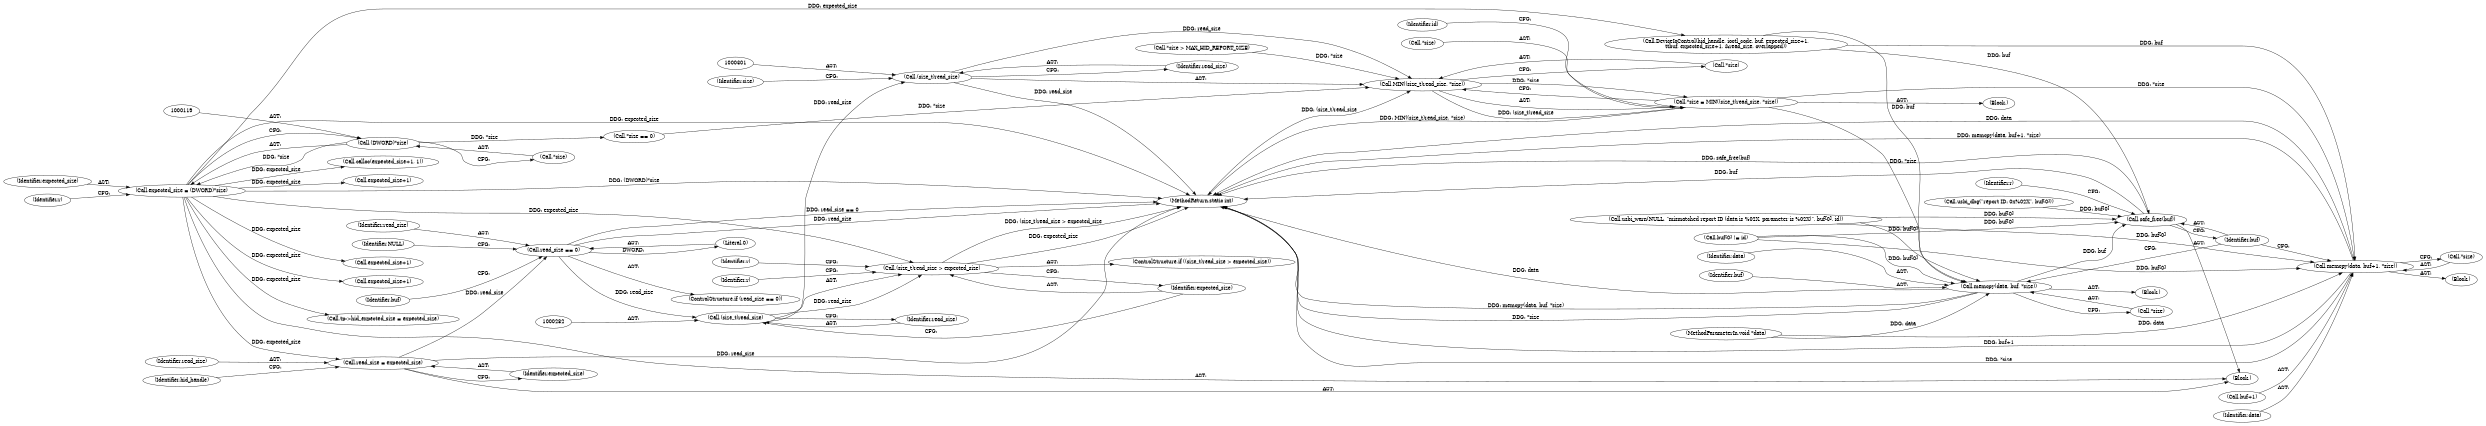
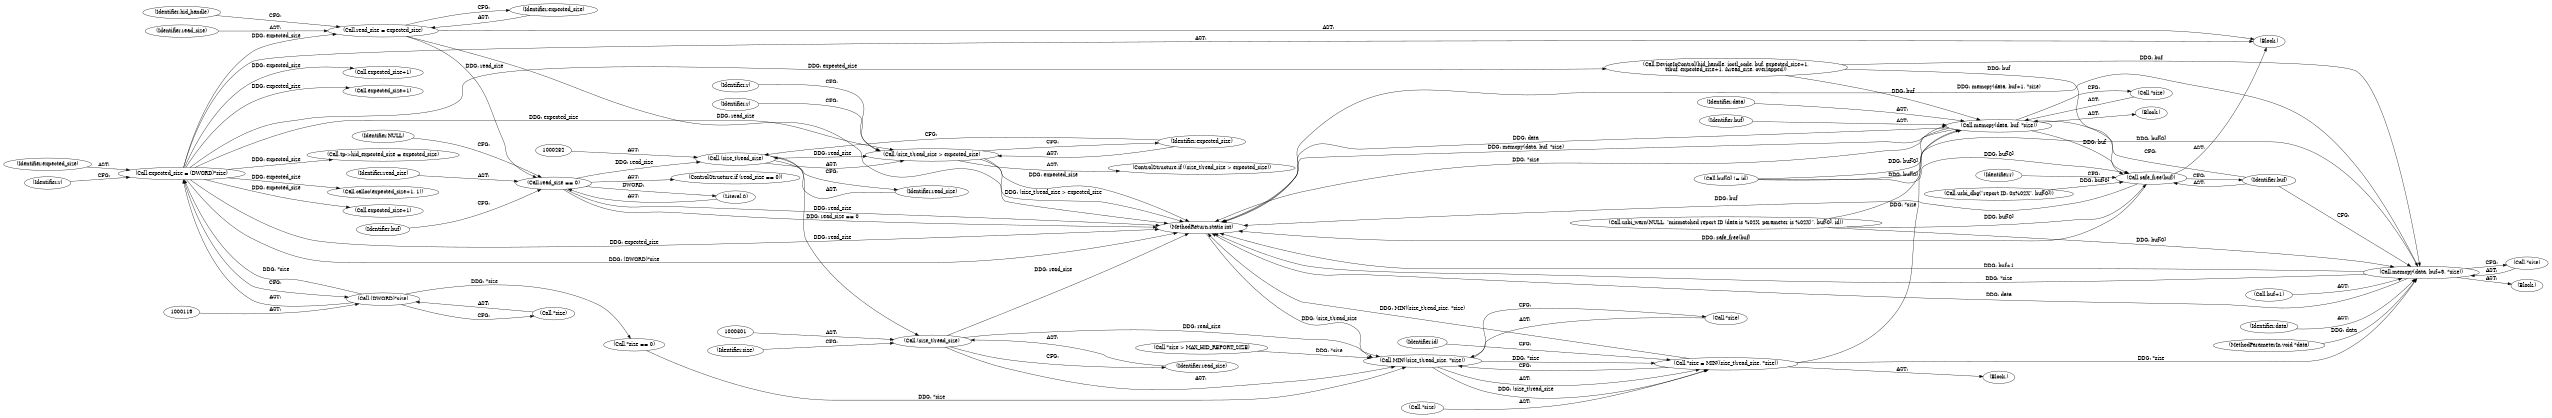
(2356, 267) -> (2421, 273)
(1883, 334) -> none
